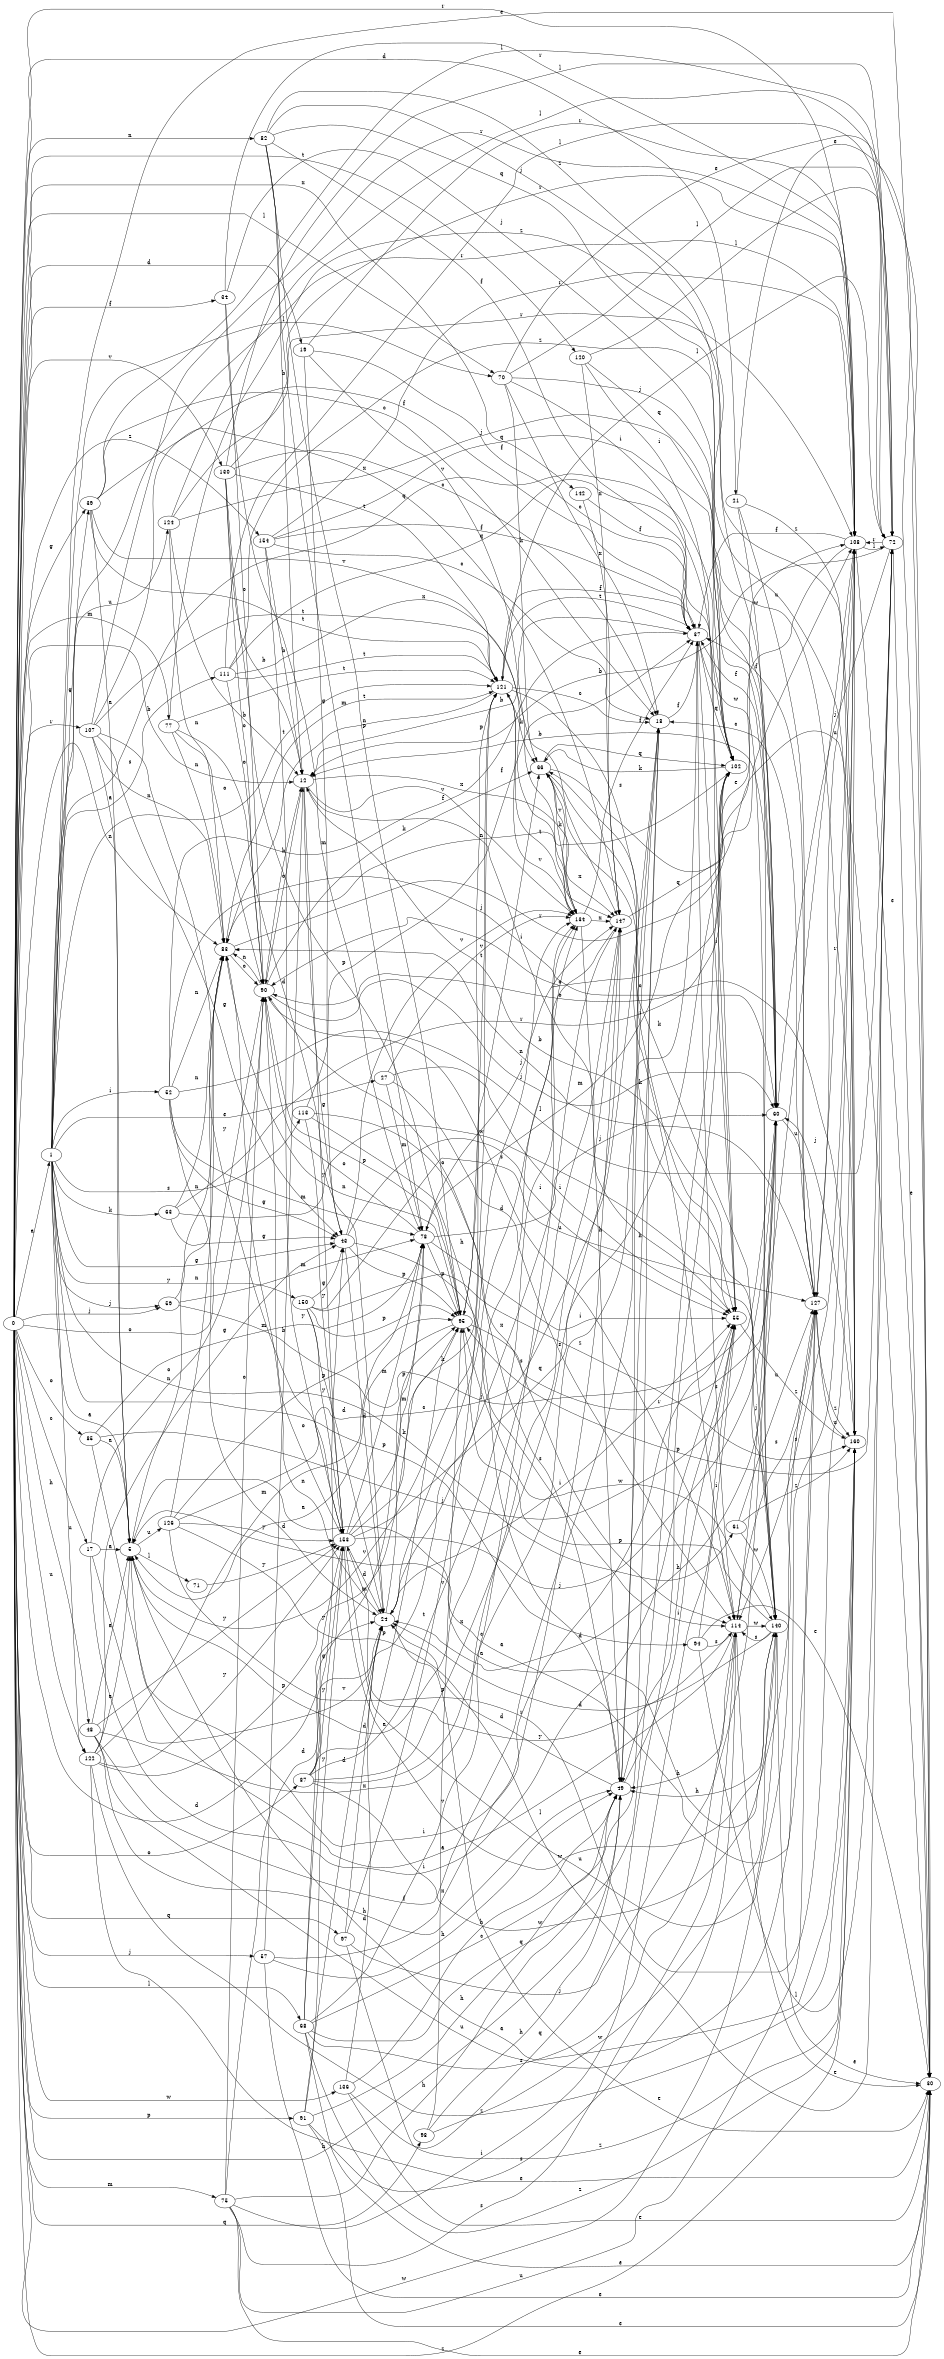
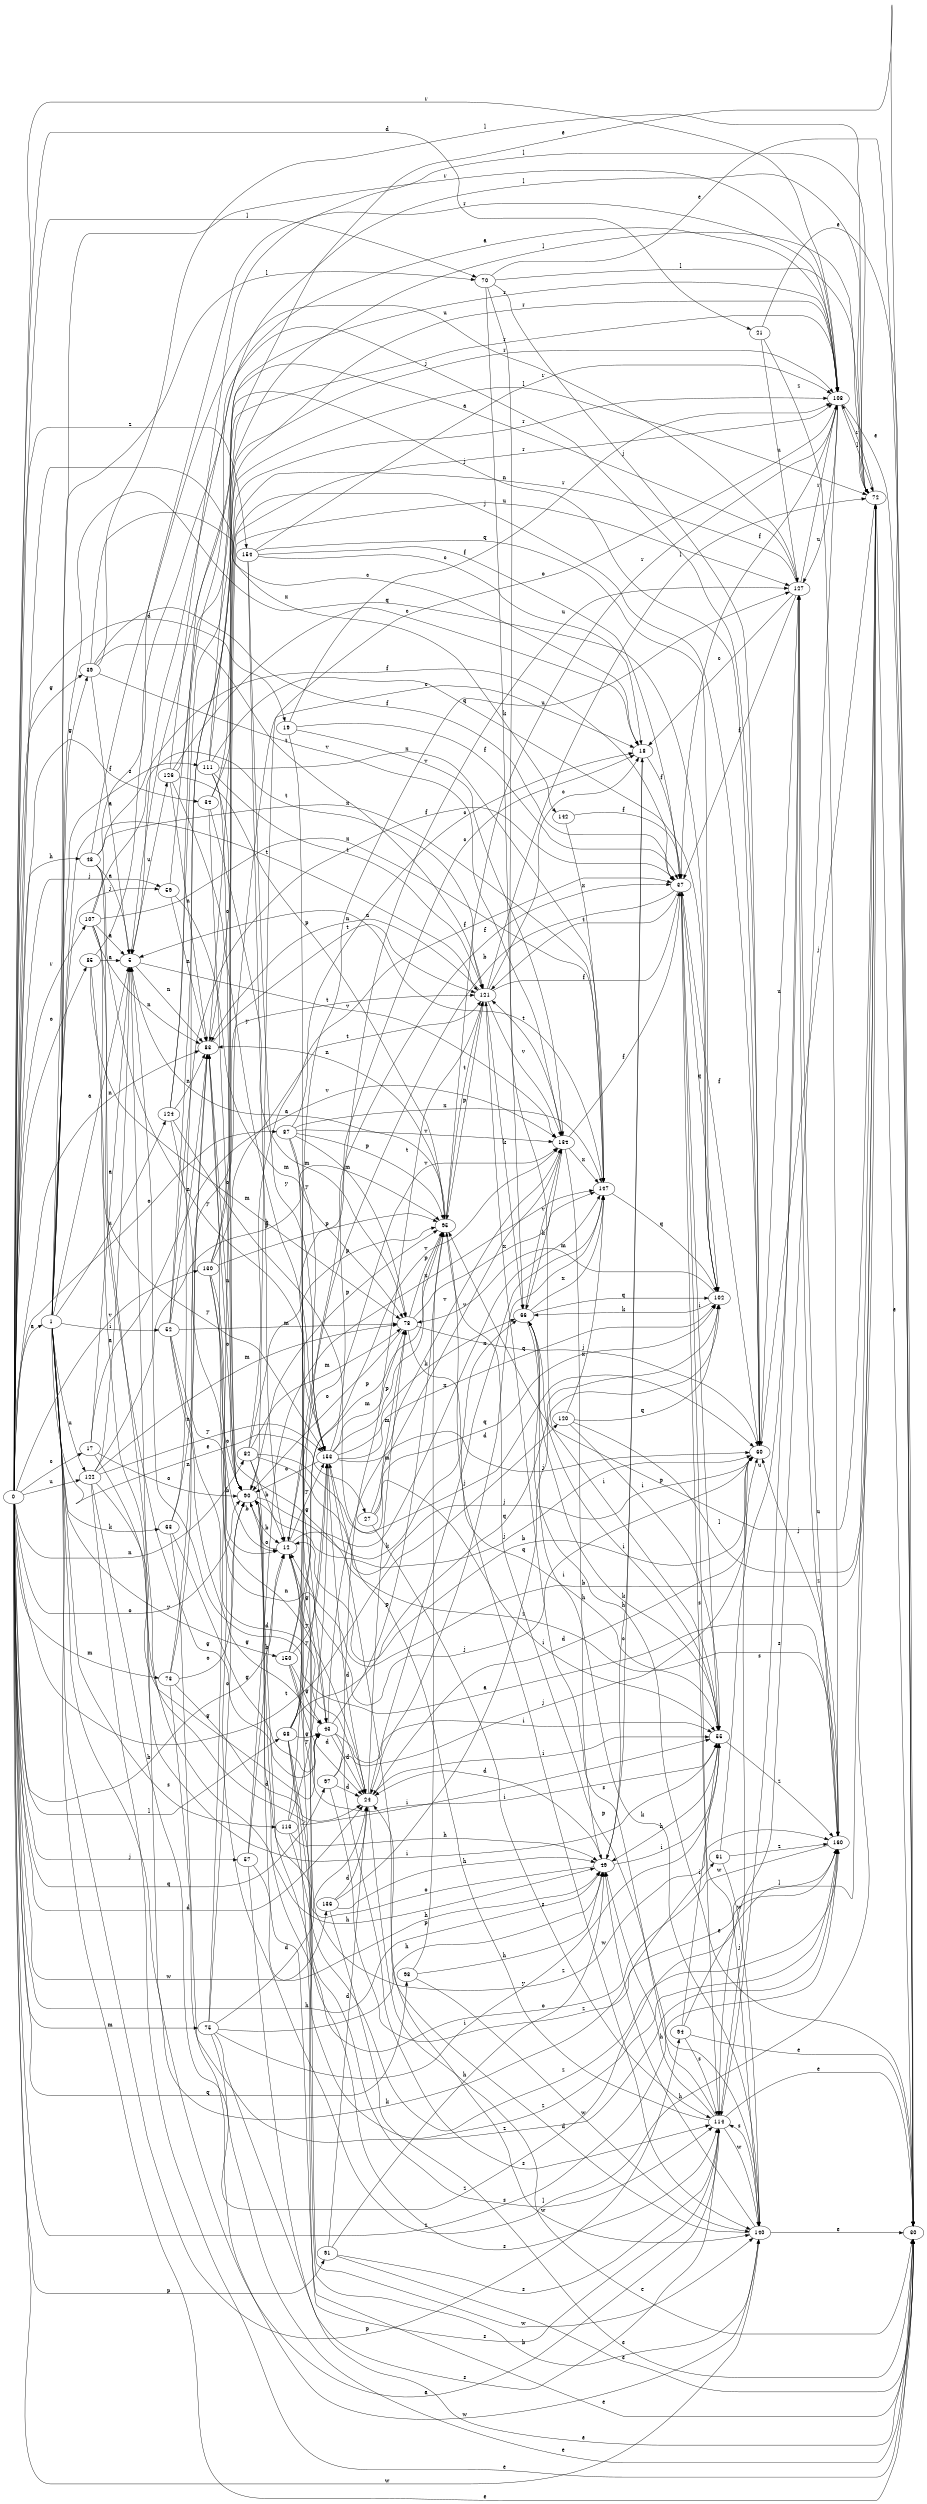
none -> (894, 328)
(590, 545) -> none
(169, 726) -> (169, 1679)
(474, 840) -> none
(765, 1006) -> none
(522, 1062) -> (505, 1247)
(661, 1130) -> (541, 1580)
(153, 1267) -> none
(197, 1586) -> none
(321, 1845) -> none
